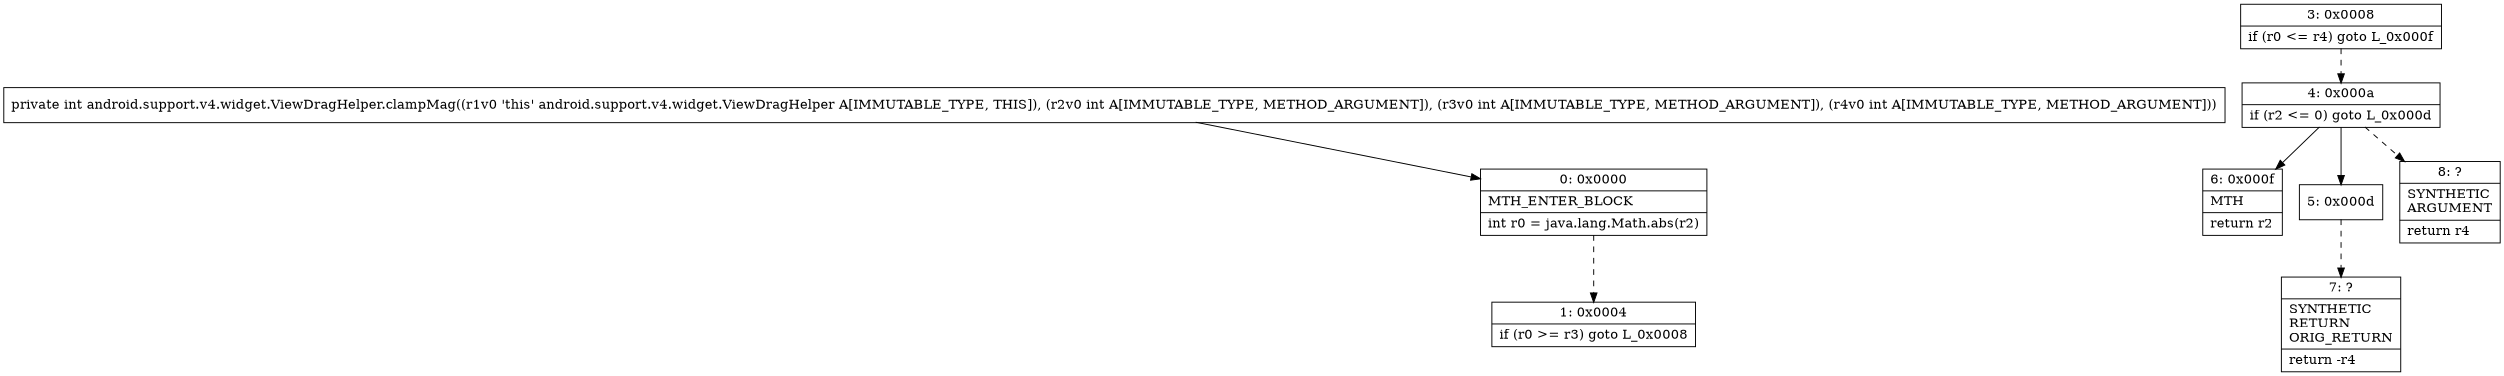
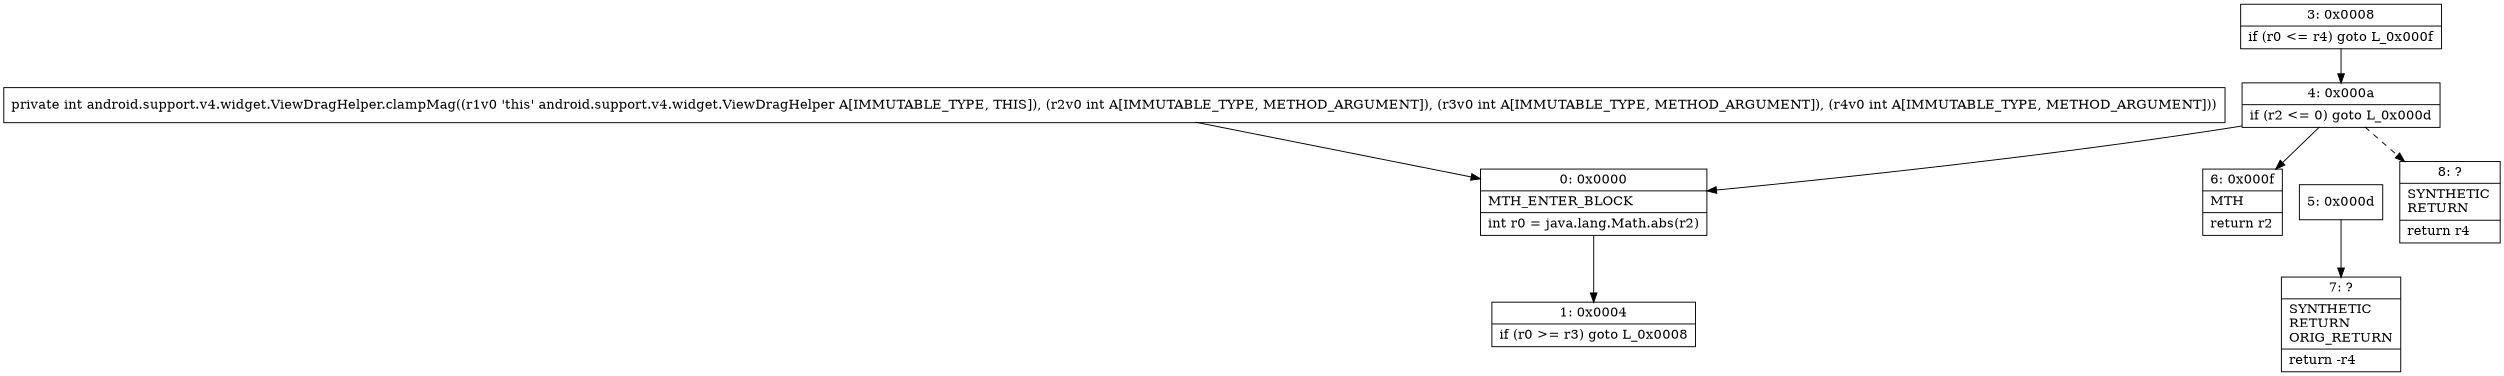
(2341, 61) -> (2341, 61)
(2341, 151) -> (1980, 162)
(2450, 208) -> (2438, 208)
(2341, 244) -> (2341, 244)
(1594, 264) -> (1594, 264)
